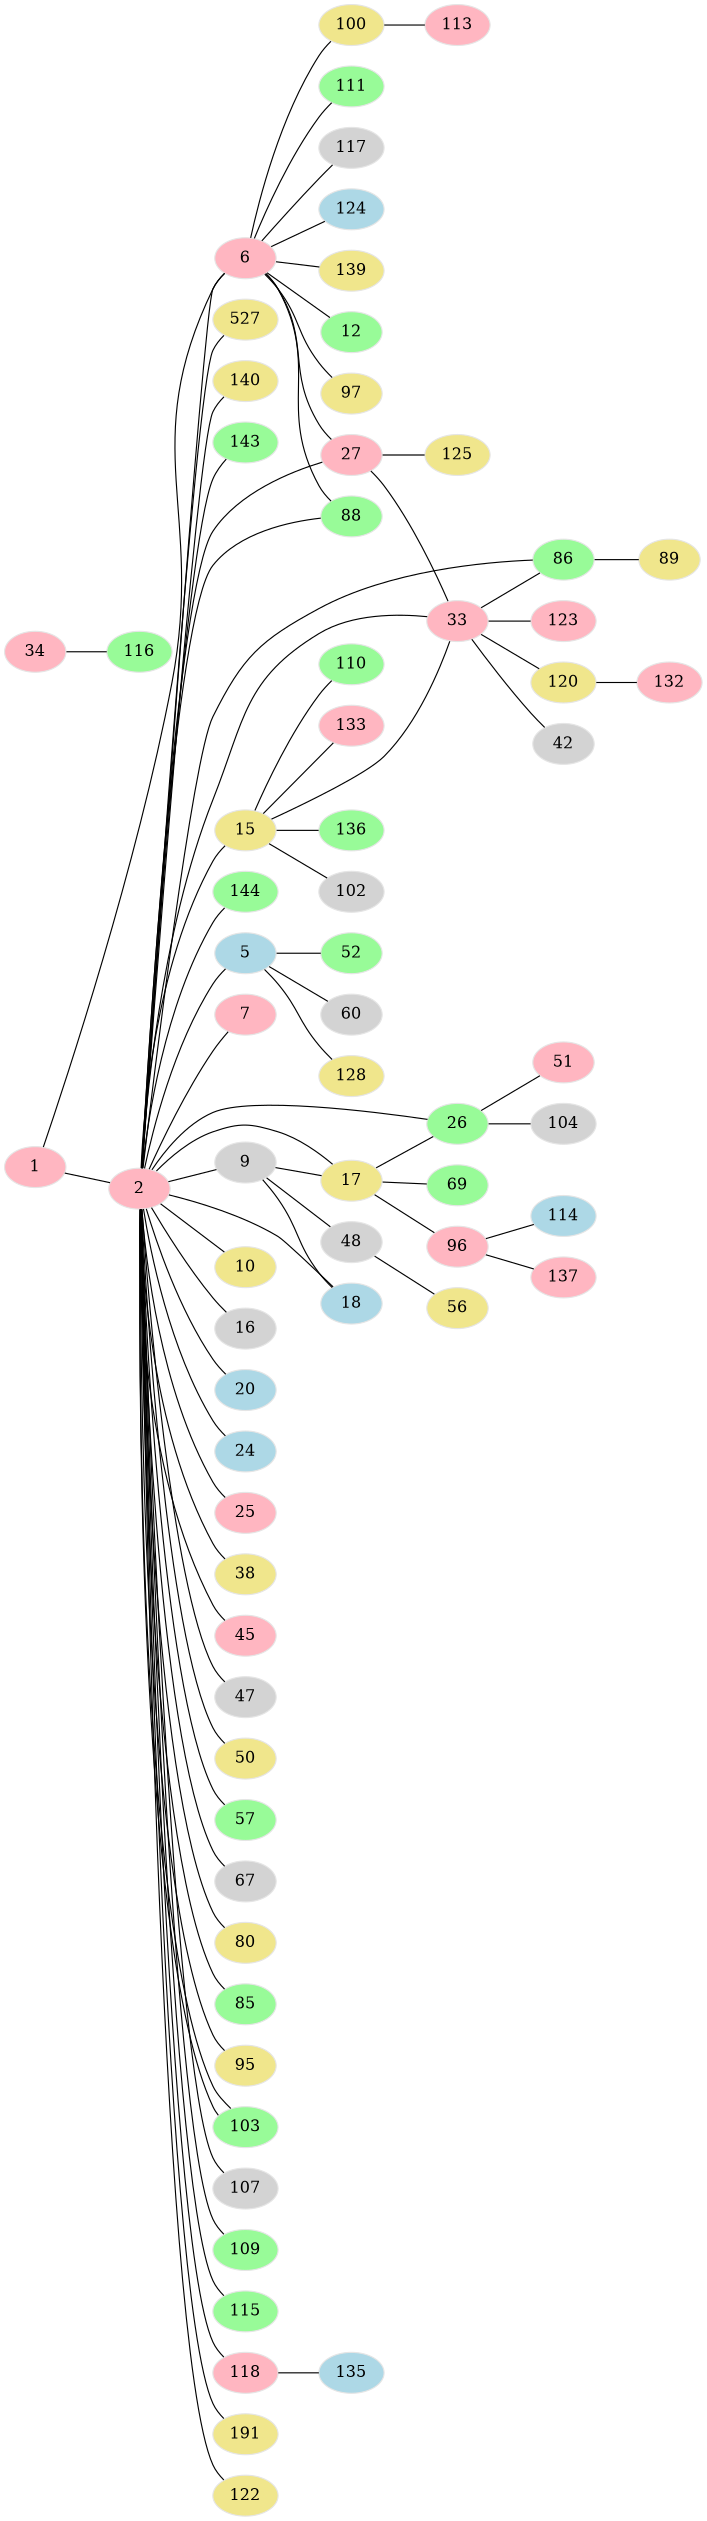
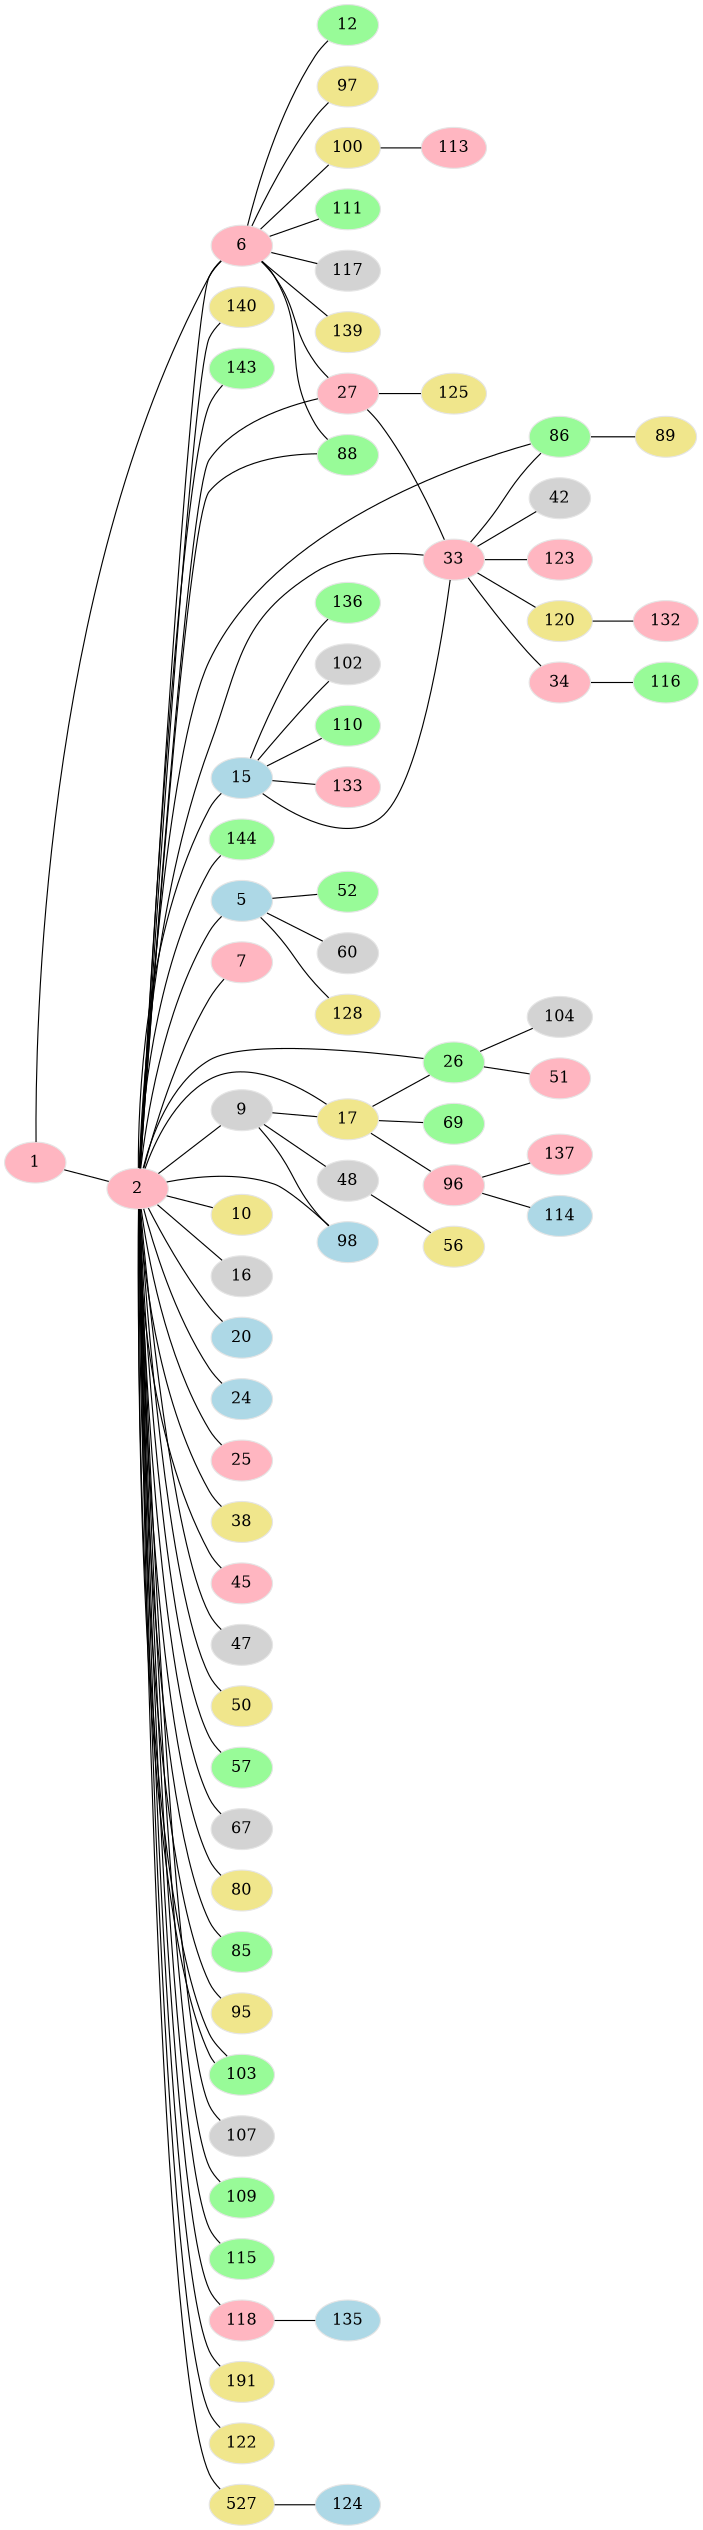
(298, 234) -> (295, 2505)
none -> (503, 623)
(245, 830) -> (242, 778)
(351, 1304) -> (348, 1242)
